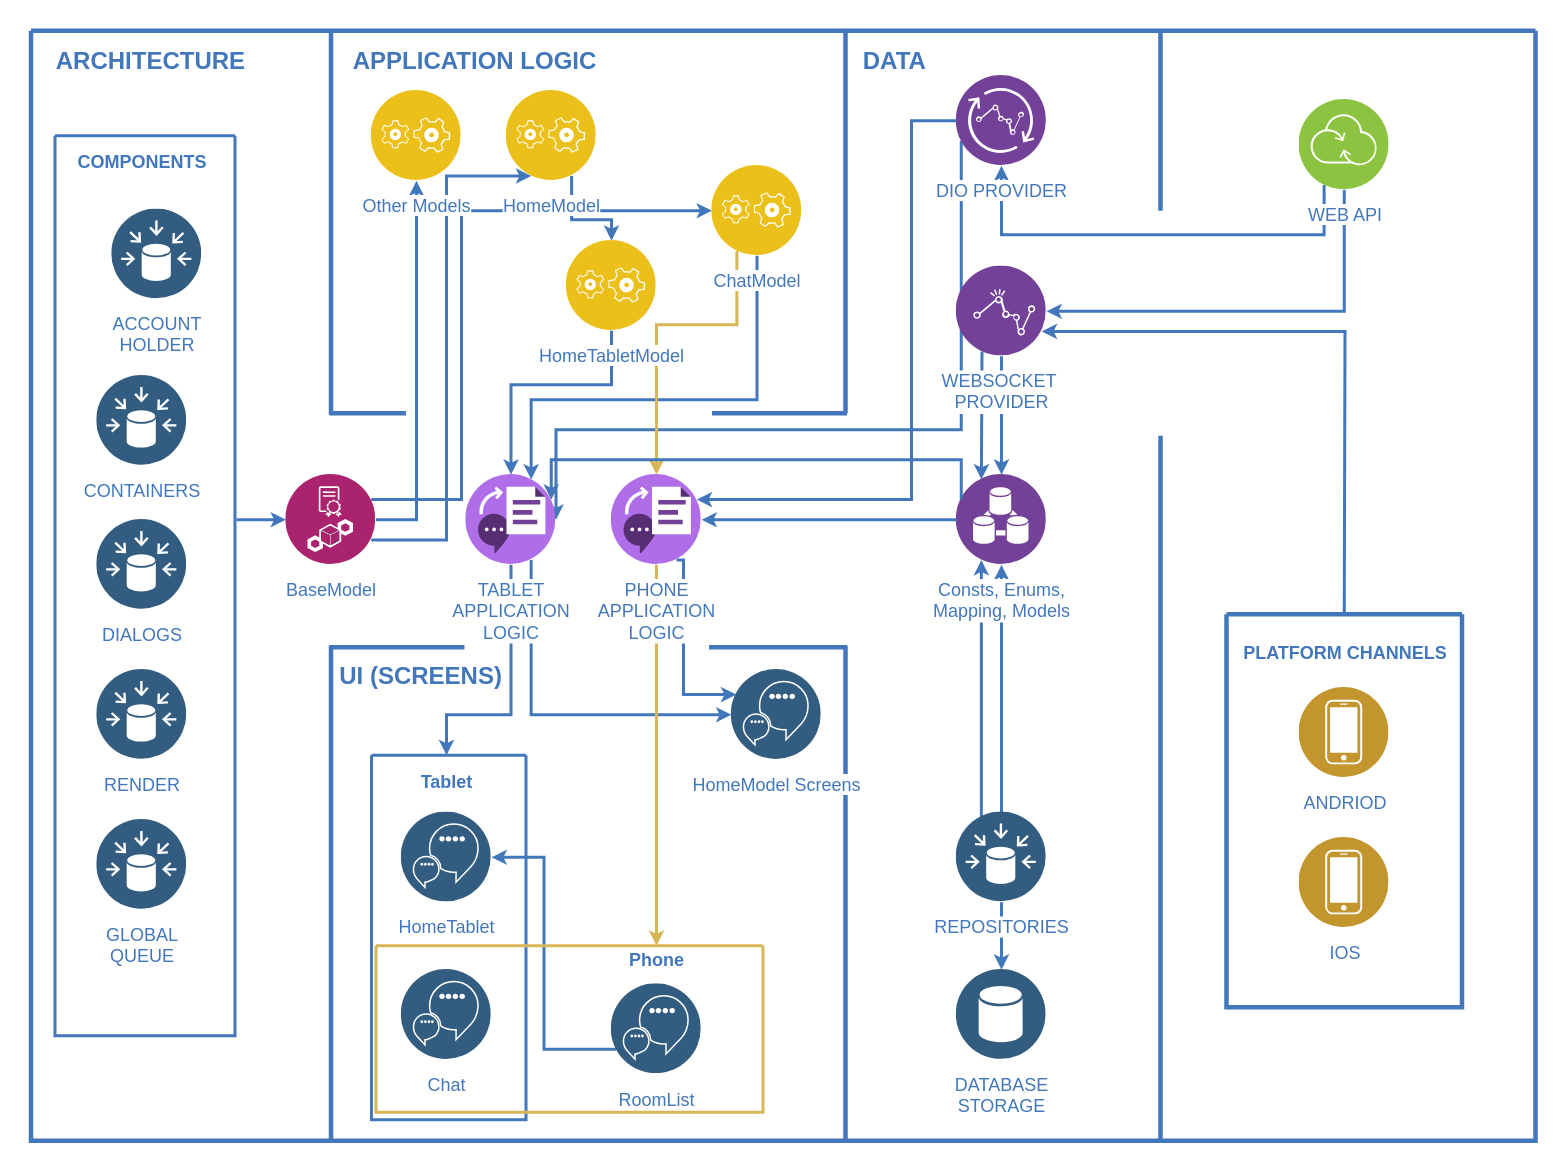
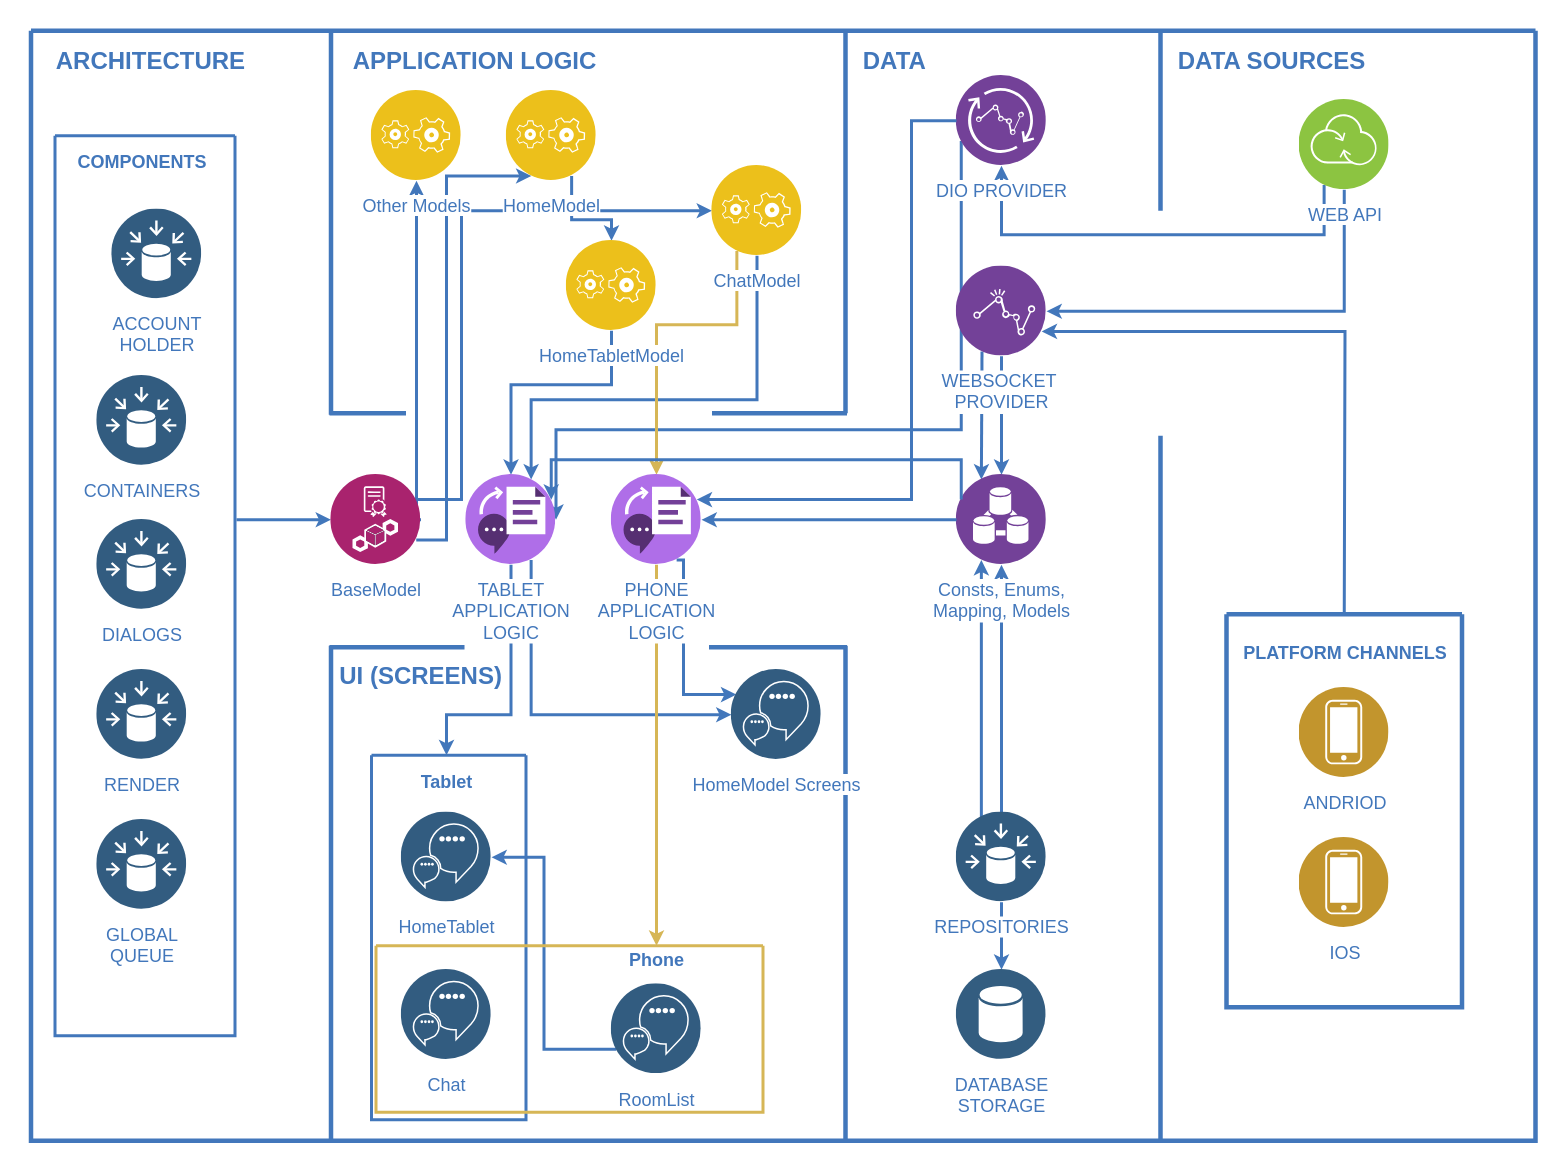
none -> (1331, 61)
(331, 520) -> (376, 520)
